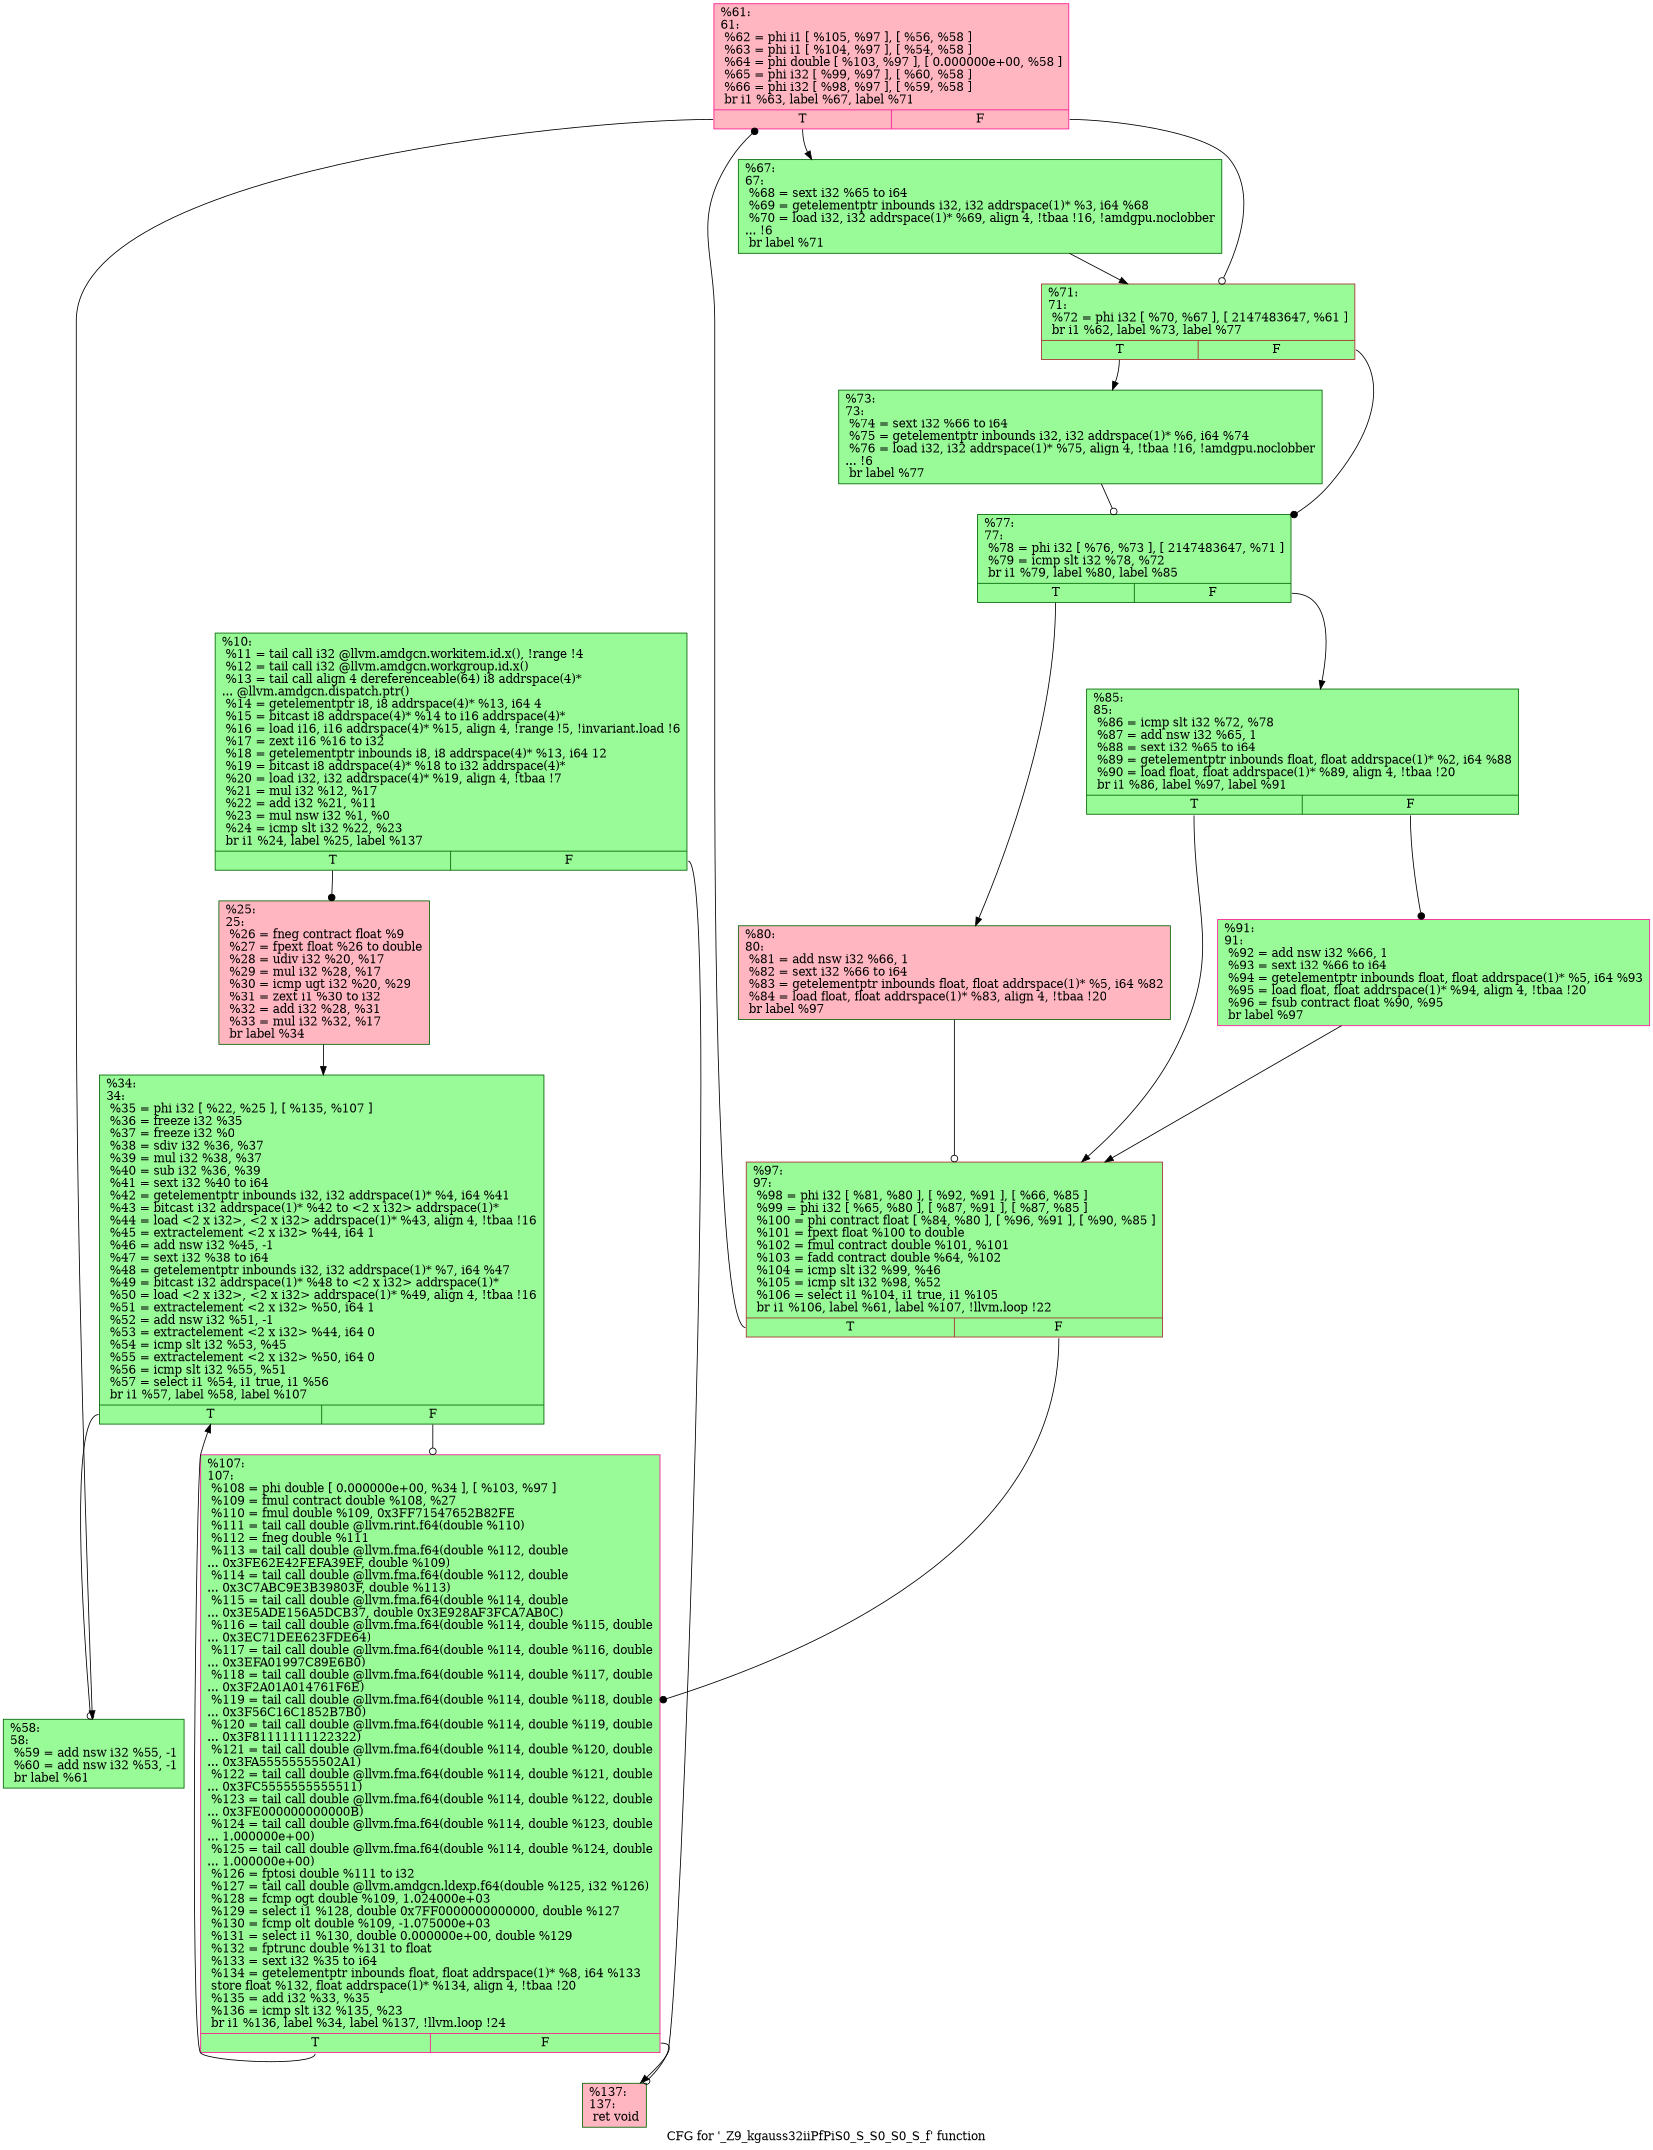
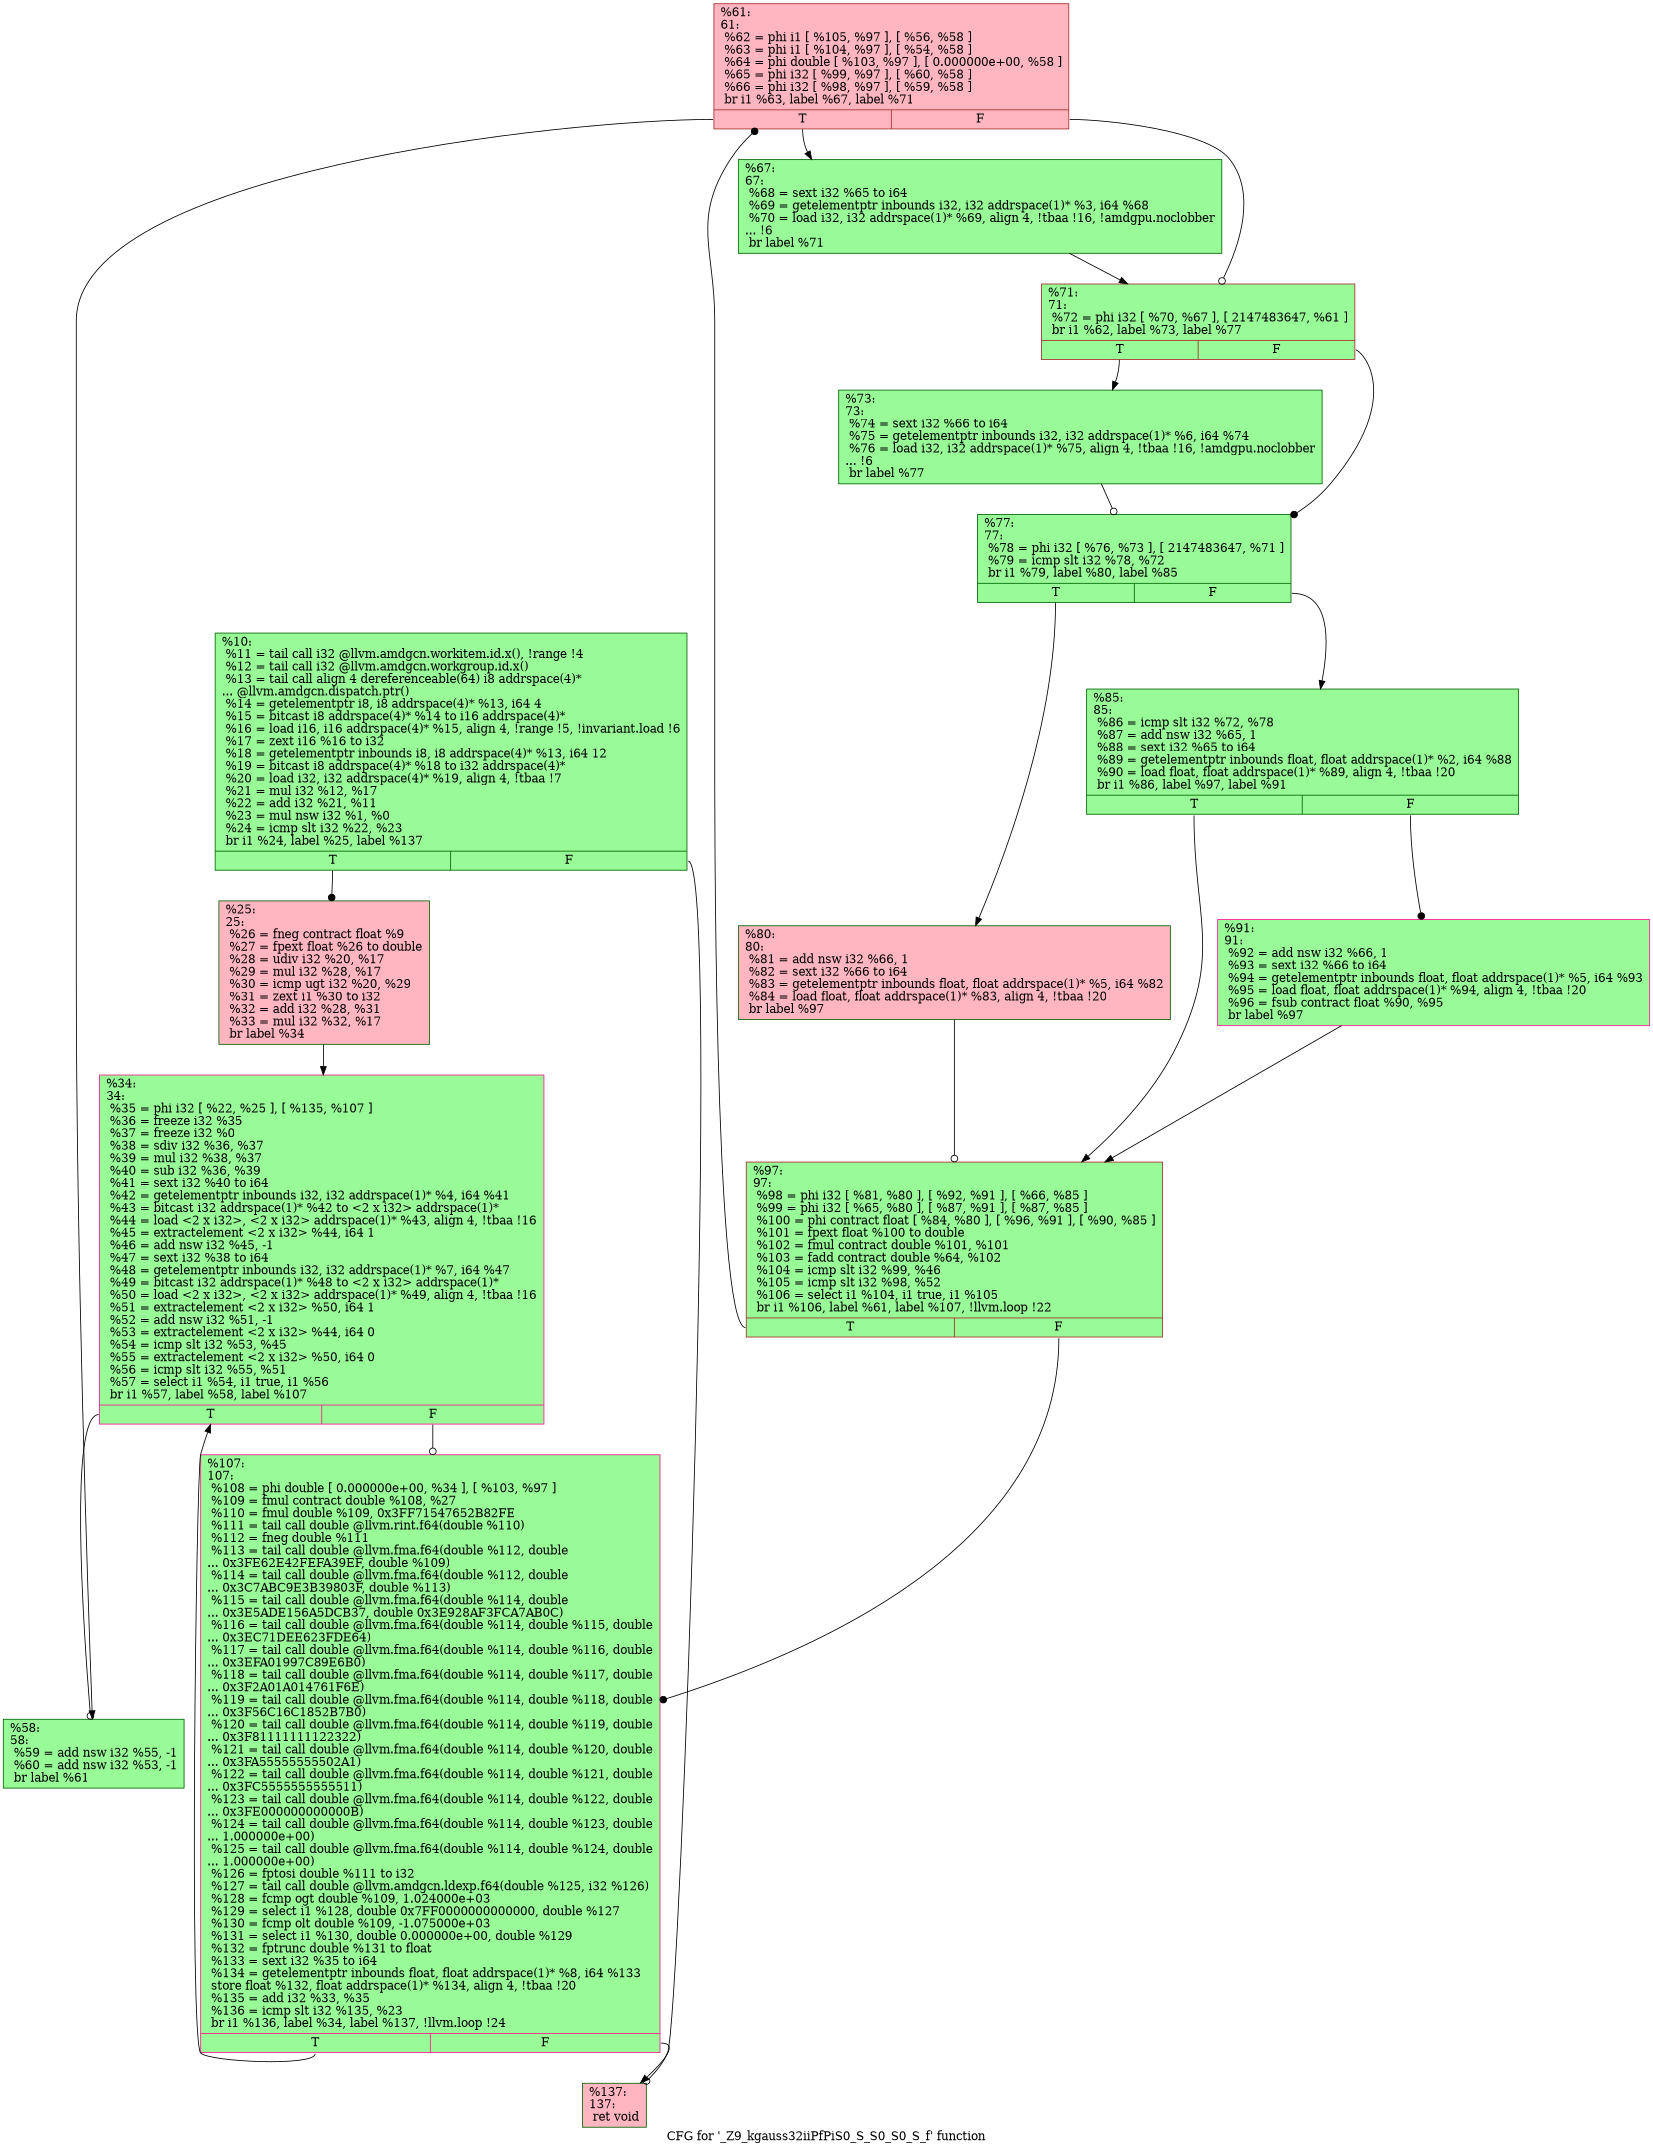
(891, 66) -> (891, 66)
(322, 1250) -> (322, 1250)
